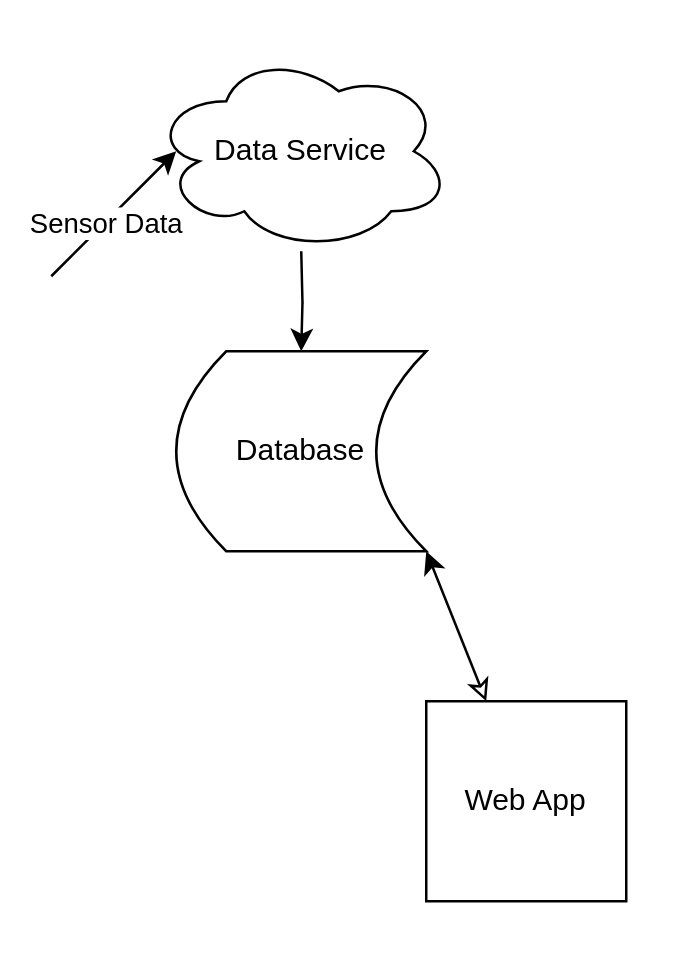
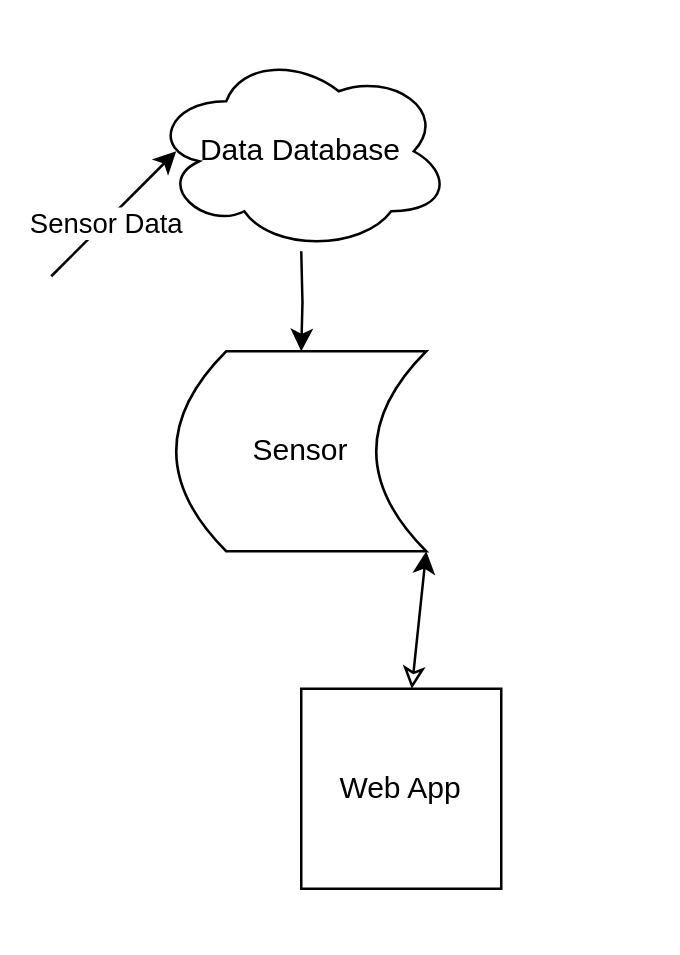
(301, 151) -> (301, 151)
(301, 451) -> (301, 451)
(526, 801) -> (401, 789)
